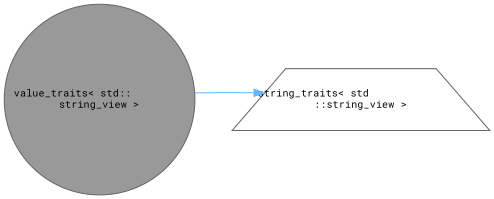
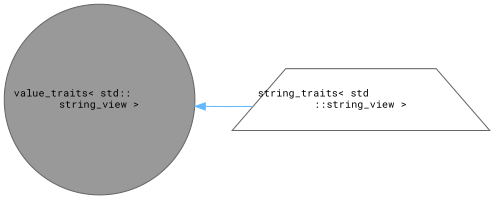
(224, 93) -> (229, 107)
